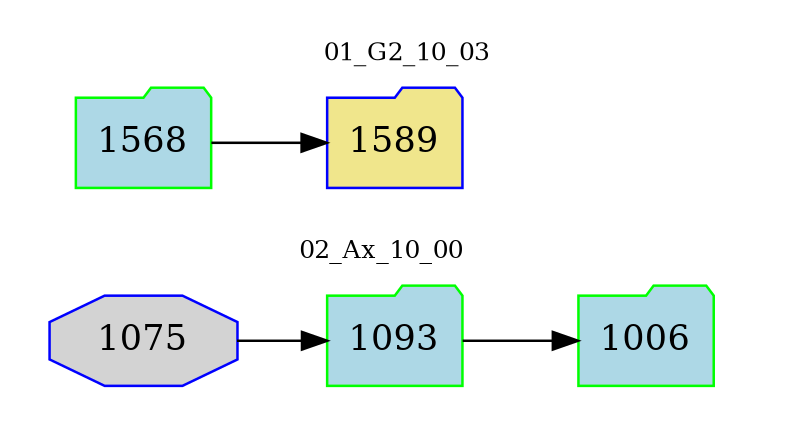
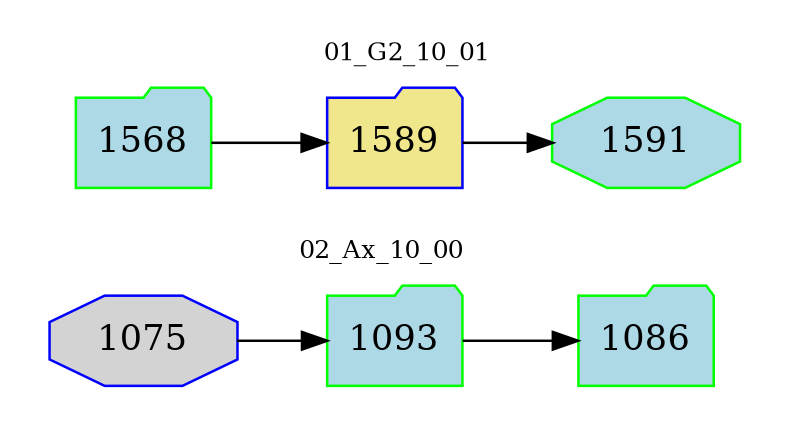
(408, 54) -> (408, 54)
none -> (646, 143)
(646, 341) -> (646, 341)
